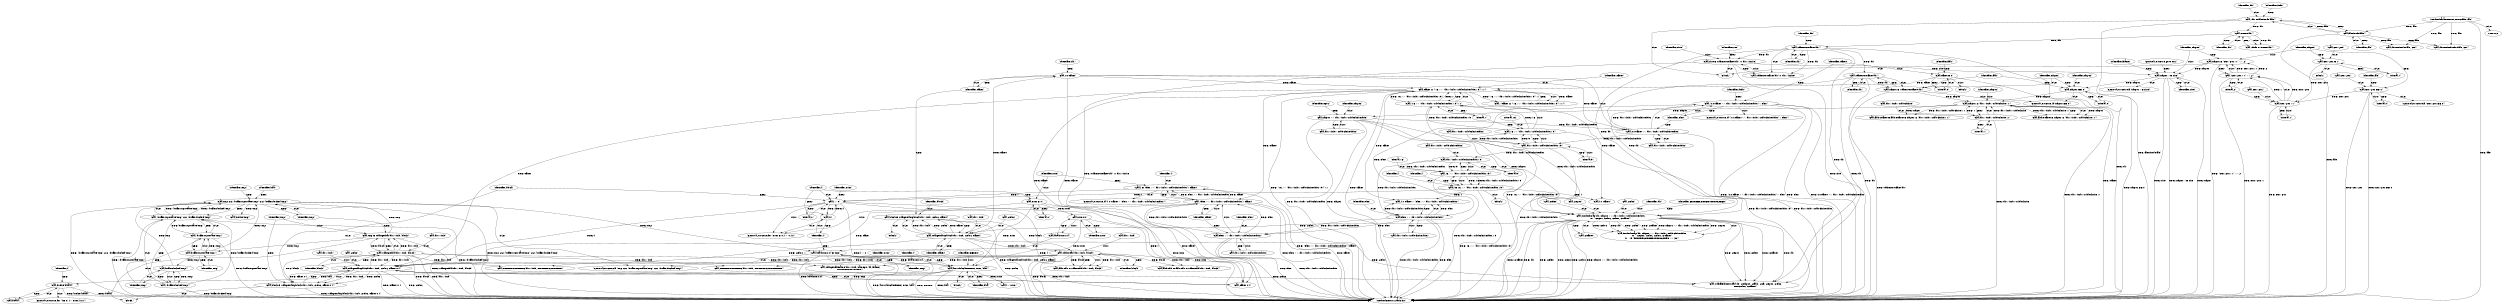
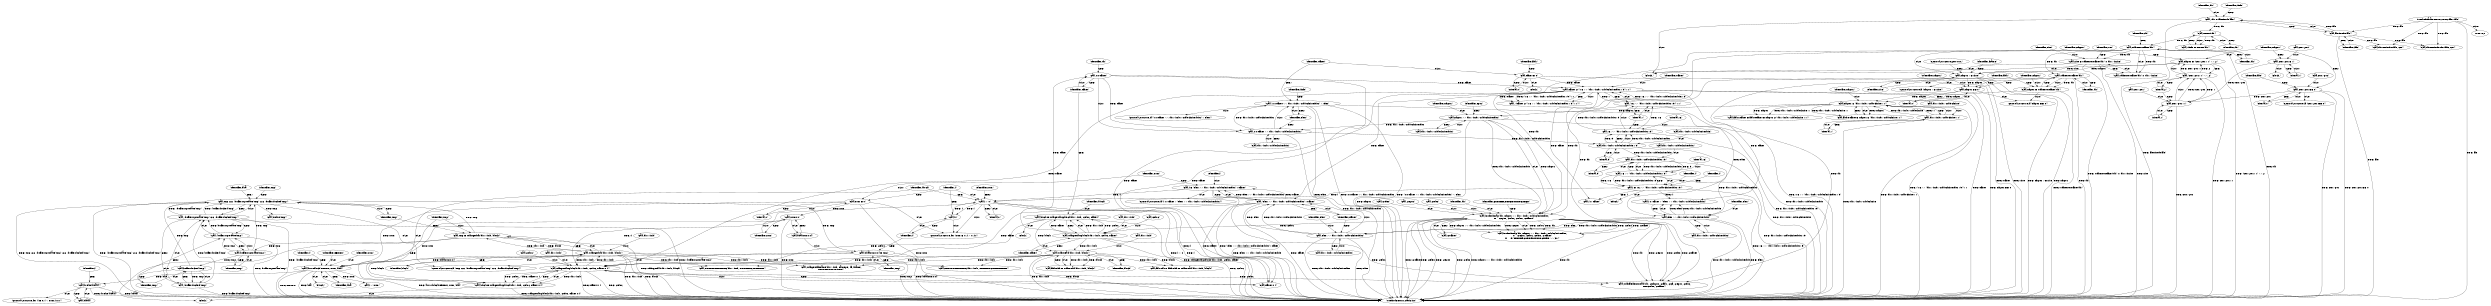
(666, 260) -> (830, 248)
